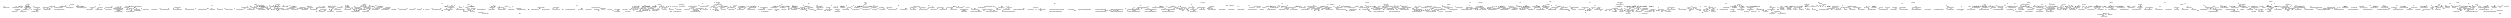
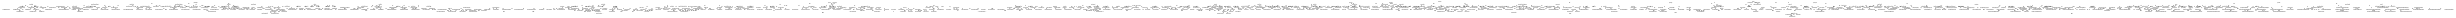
none -> (1720, 7)
